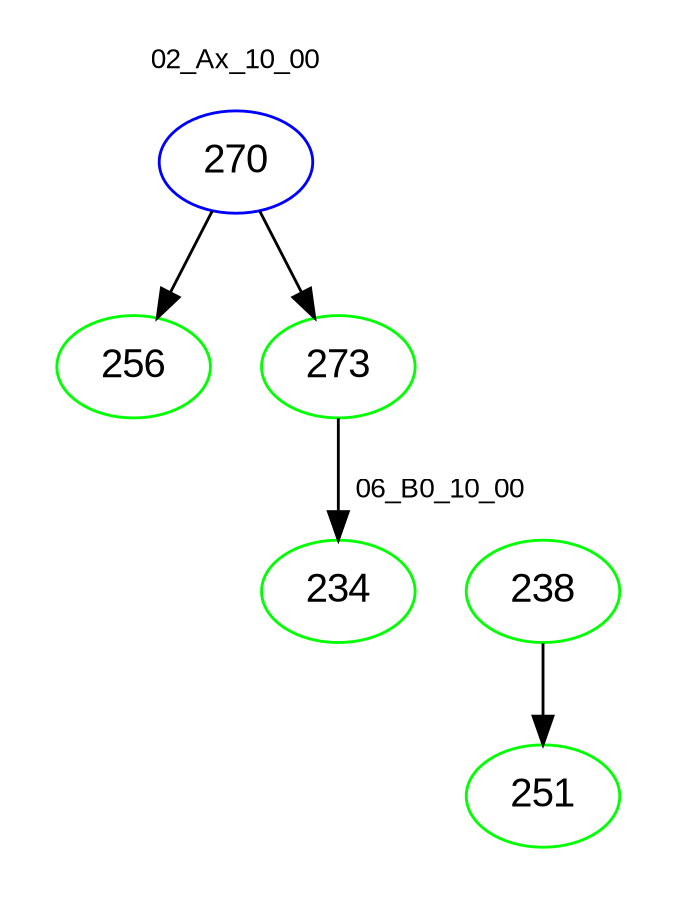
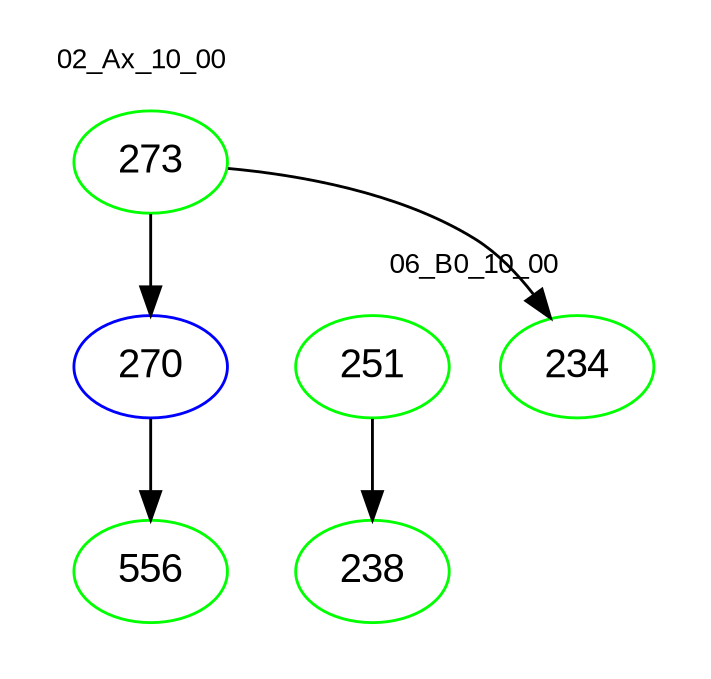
(281, 252) -> (151, 250)
(134, 367) -> (151, 571)
(543, 680) -> (372, 455)
